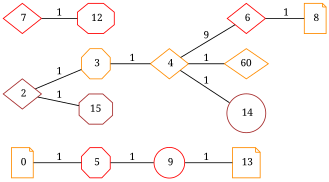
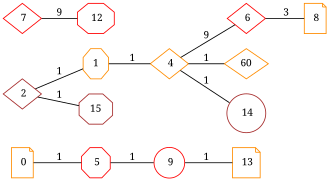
(59, 13) -> (59, 13)
(286, 13) -> (286, 13)
(96, 64) -> (96, 64)
